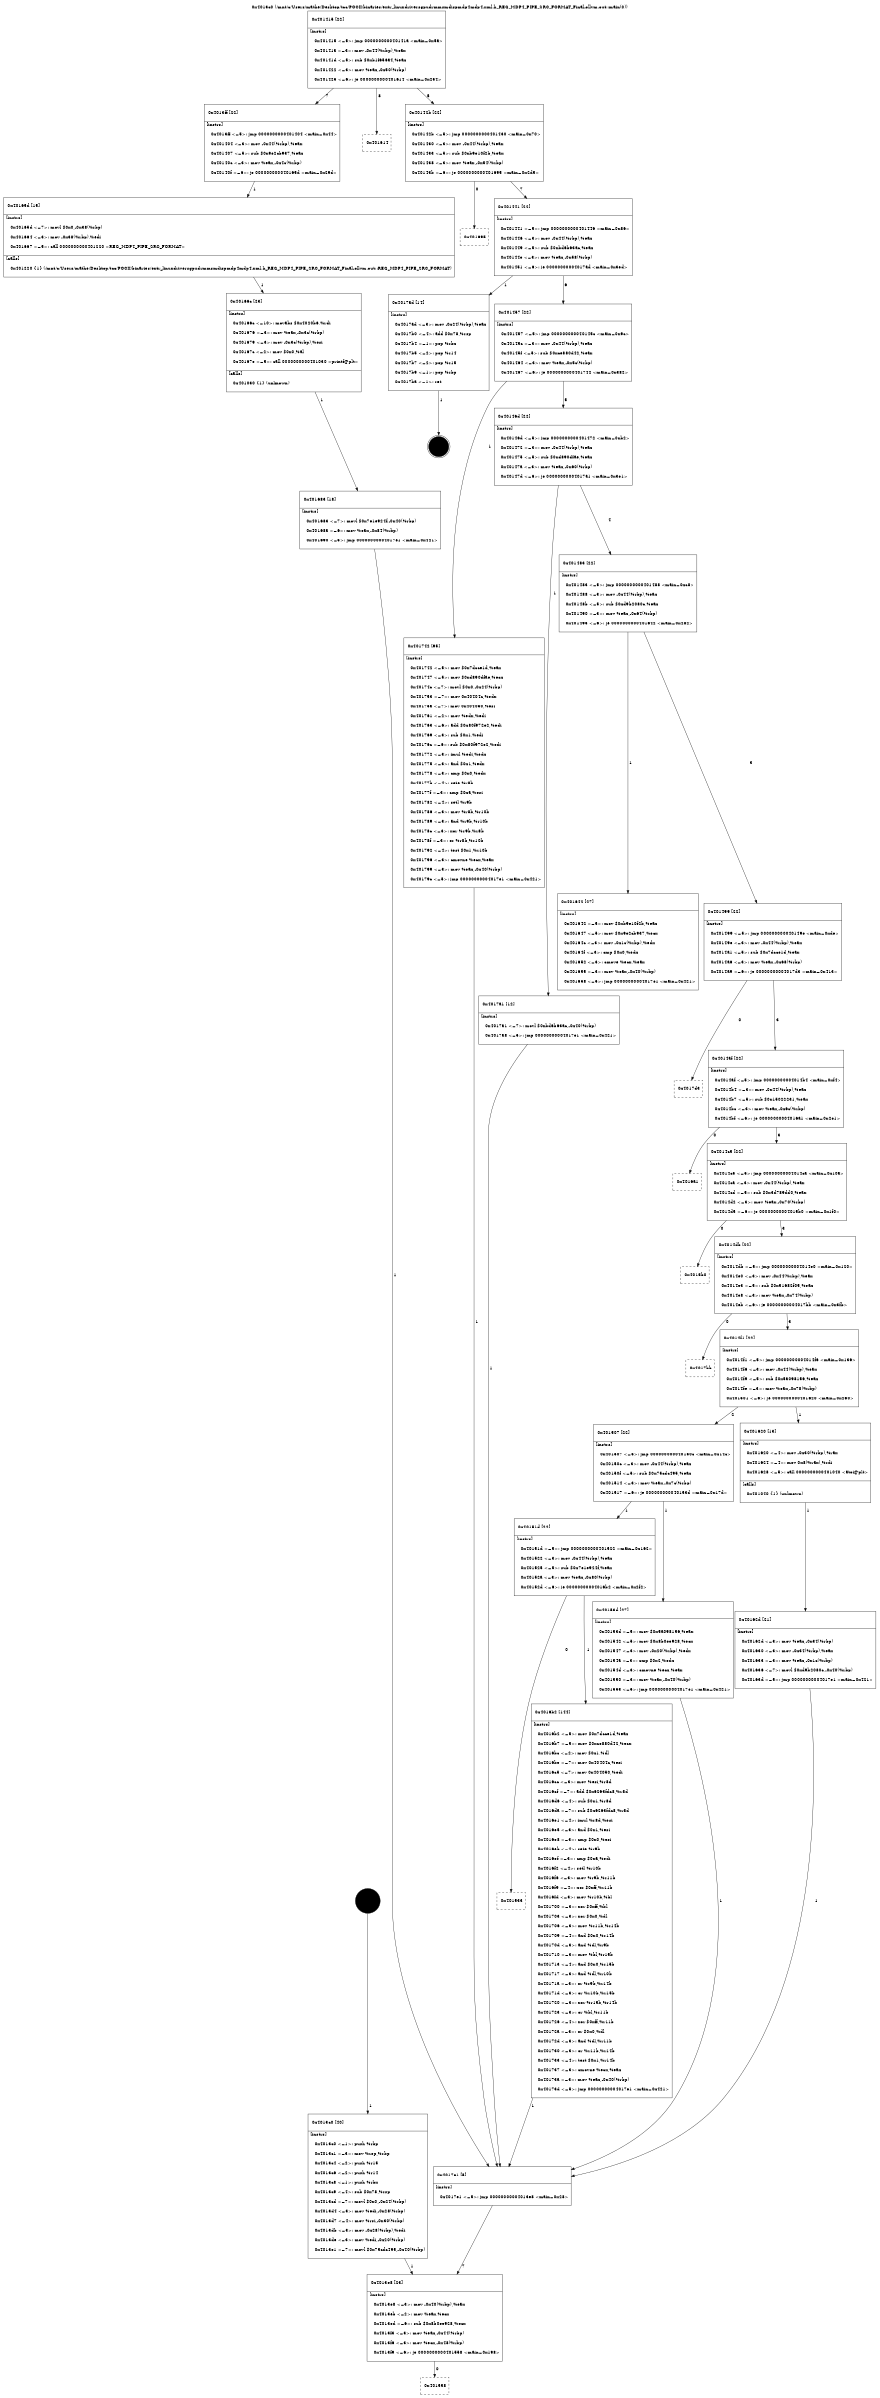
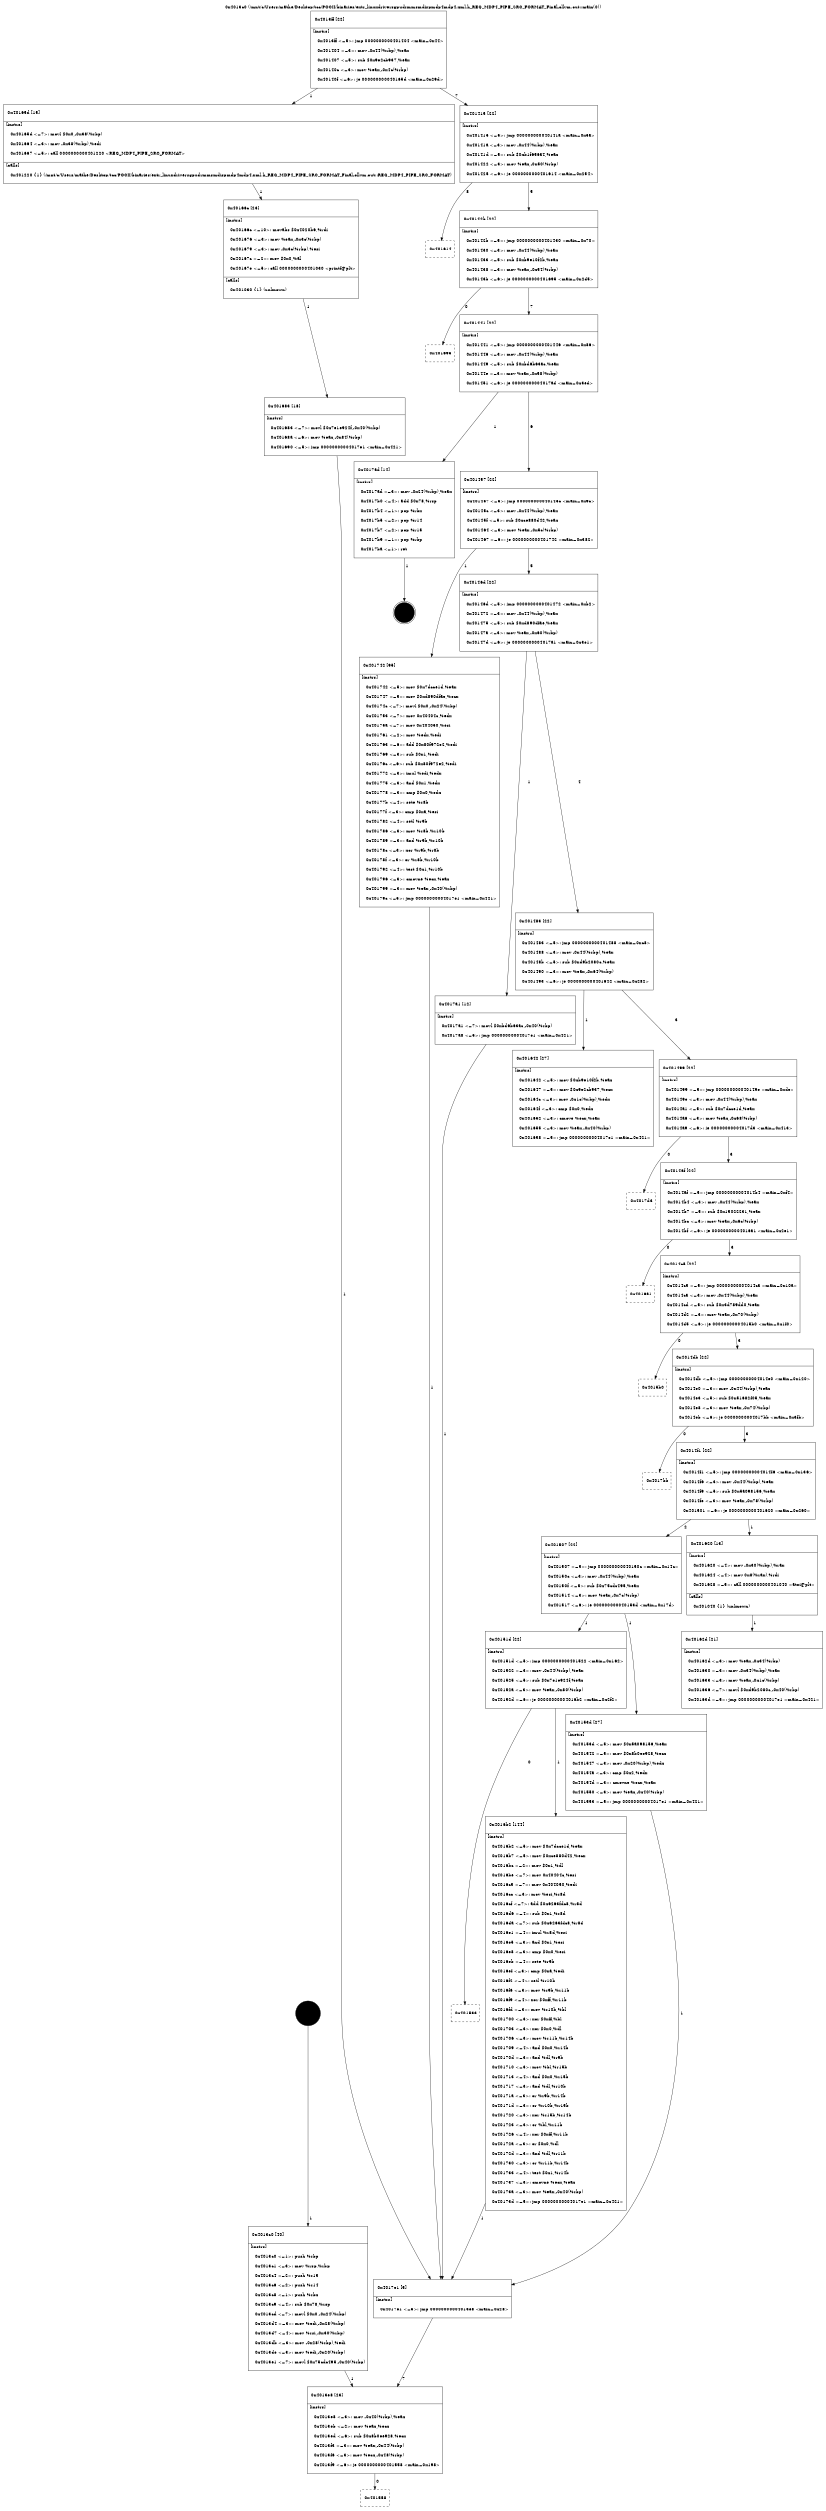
(326, 95) -> (452, 96)
(783, 1985) -> none
